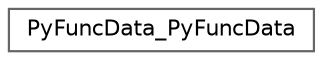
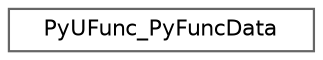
(161, 30) -> (161, 30)
